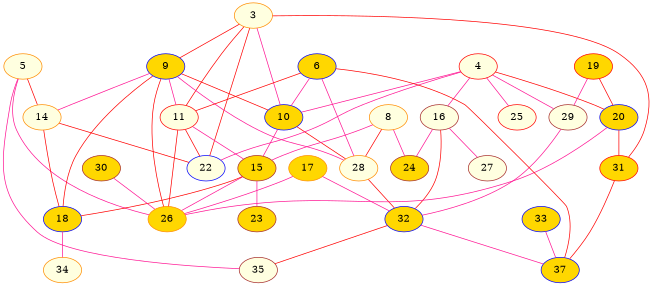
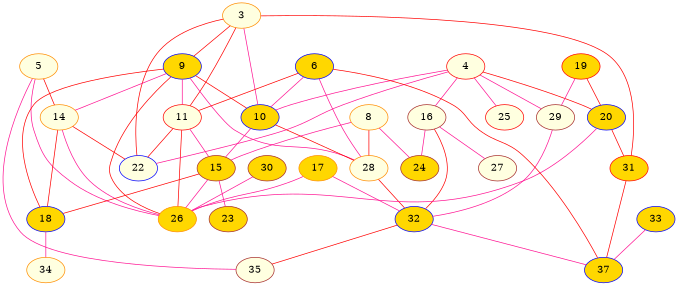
none -> (97, 187)
